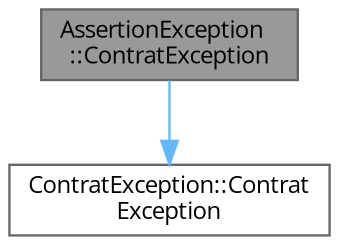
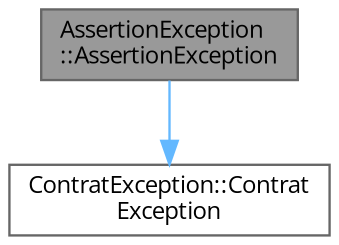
(170, 45) -> (170, 45)
